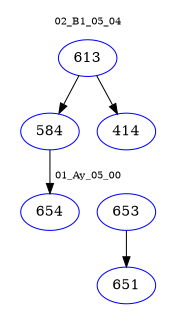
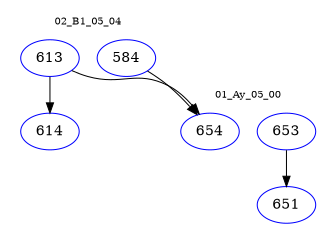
(71, 90) -> (136, 78)
(126, 132) -> (50, 132)
